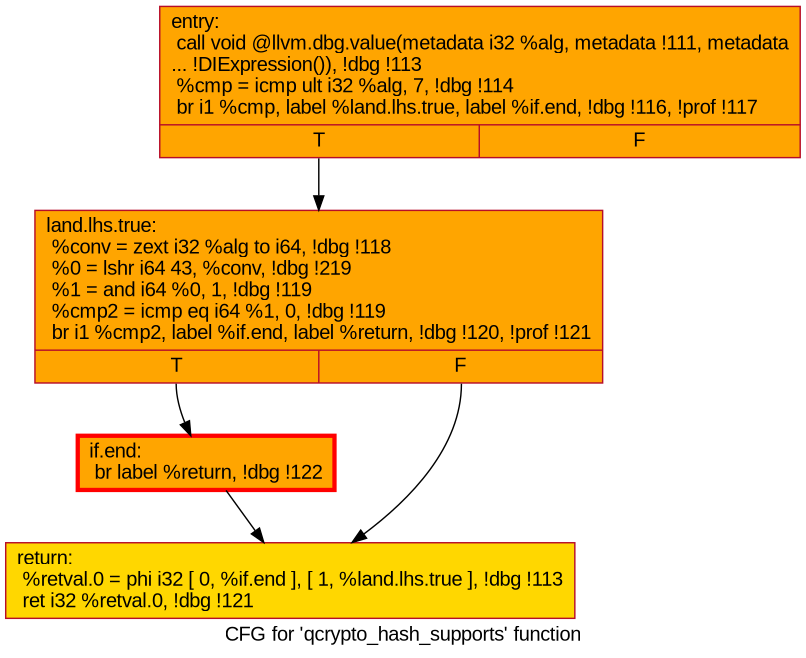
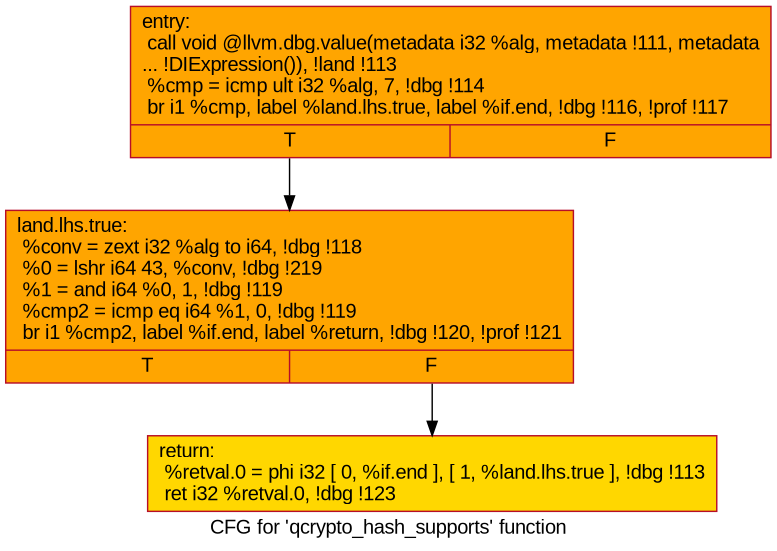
(297, 65) -> (270, 65)
(206, 463) -> none
(136, 601) -> (277, 494)
